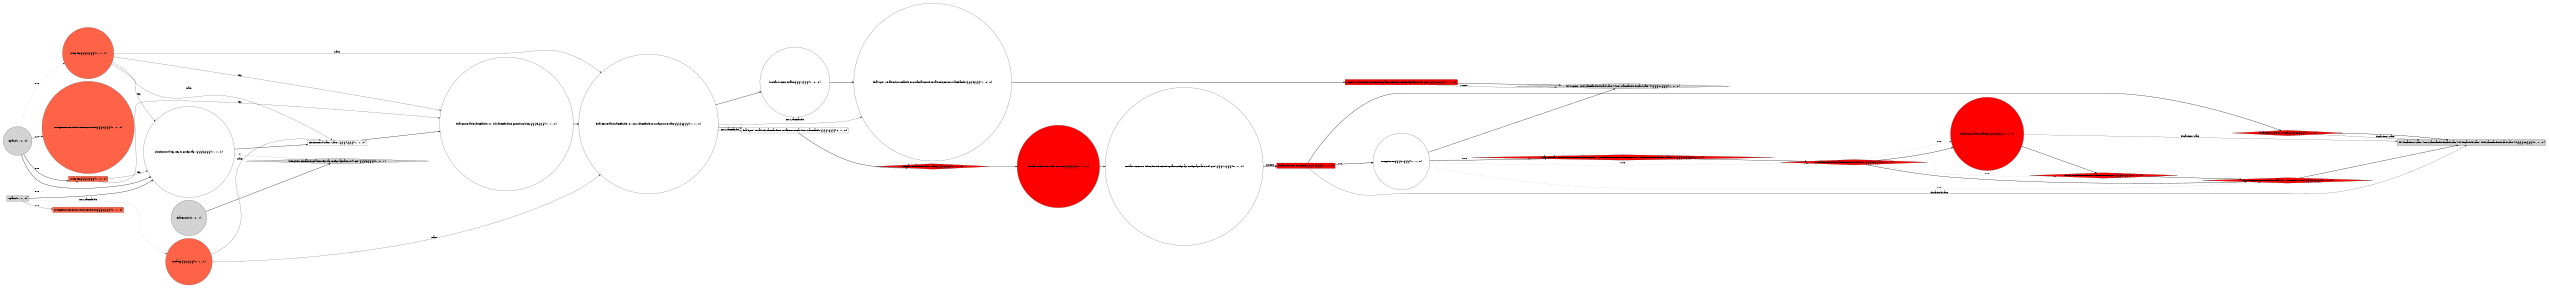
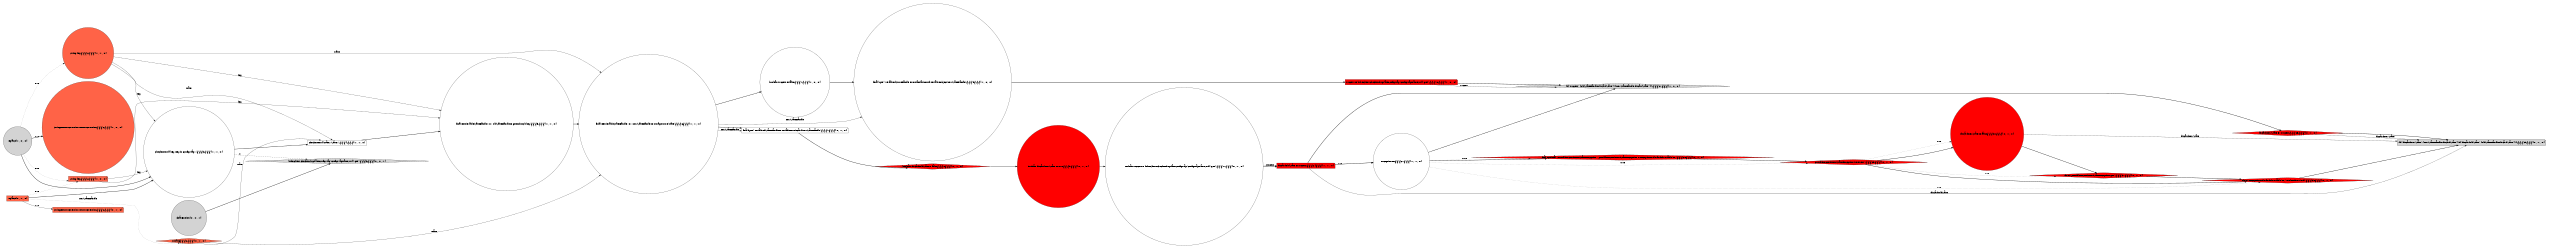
(41, 174) -> (41, 174)
(18, 198) -> (18, 198)
(189, 262) -> (189, 241)
